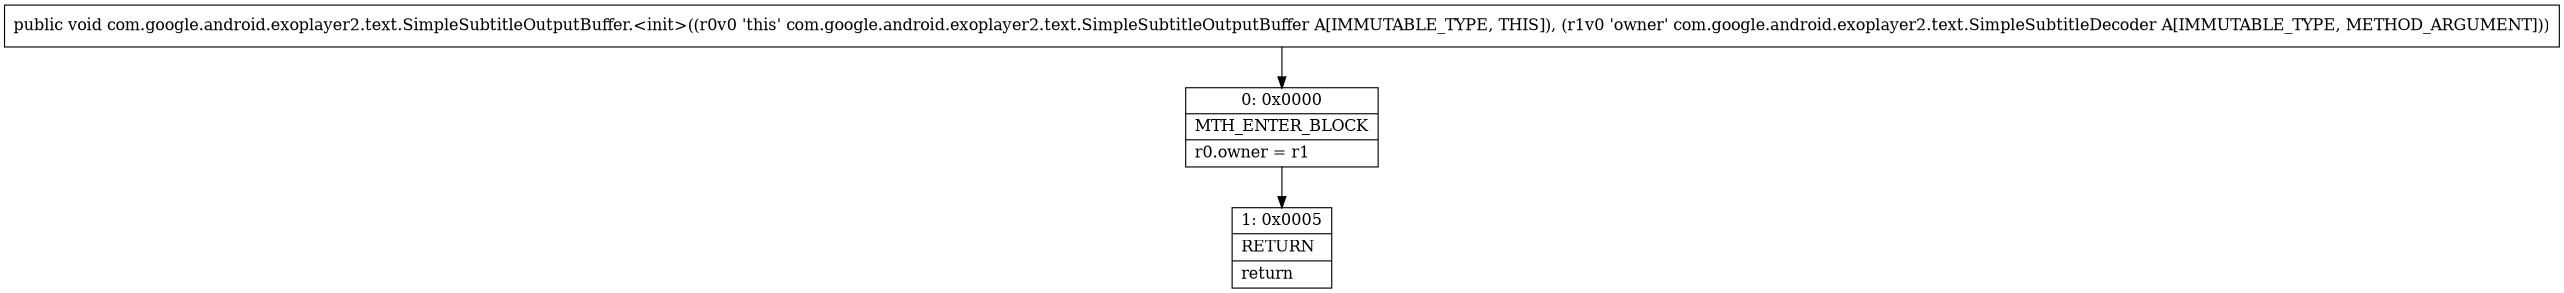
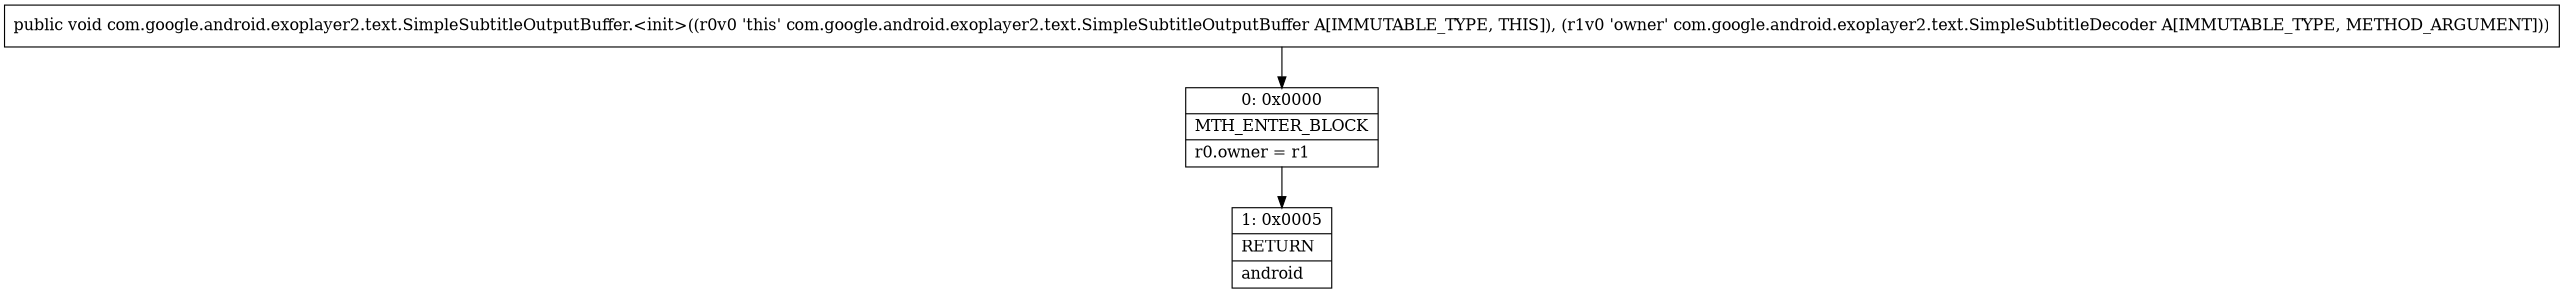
(1267, 274) -> (1272, 274)
